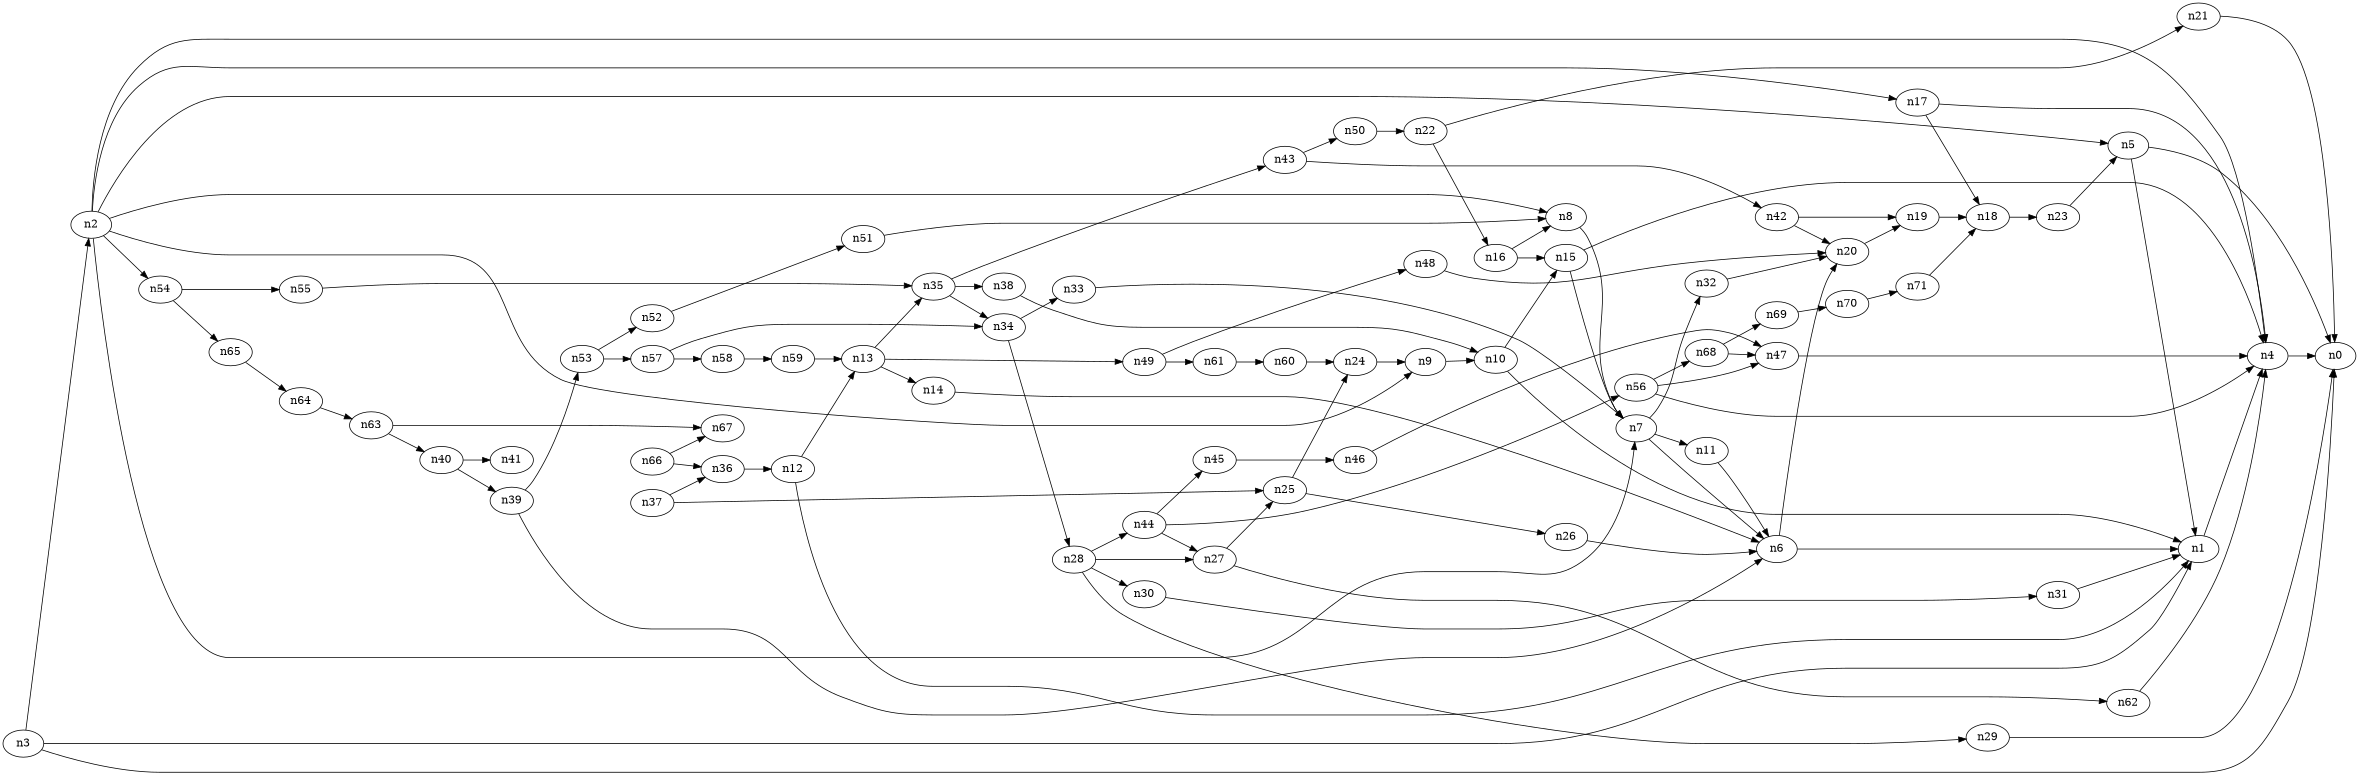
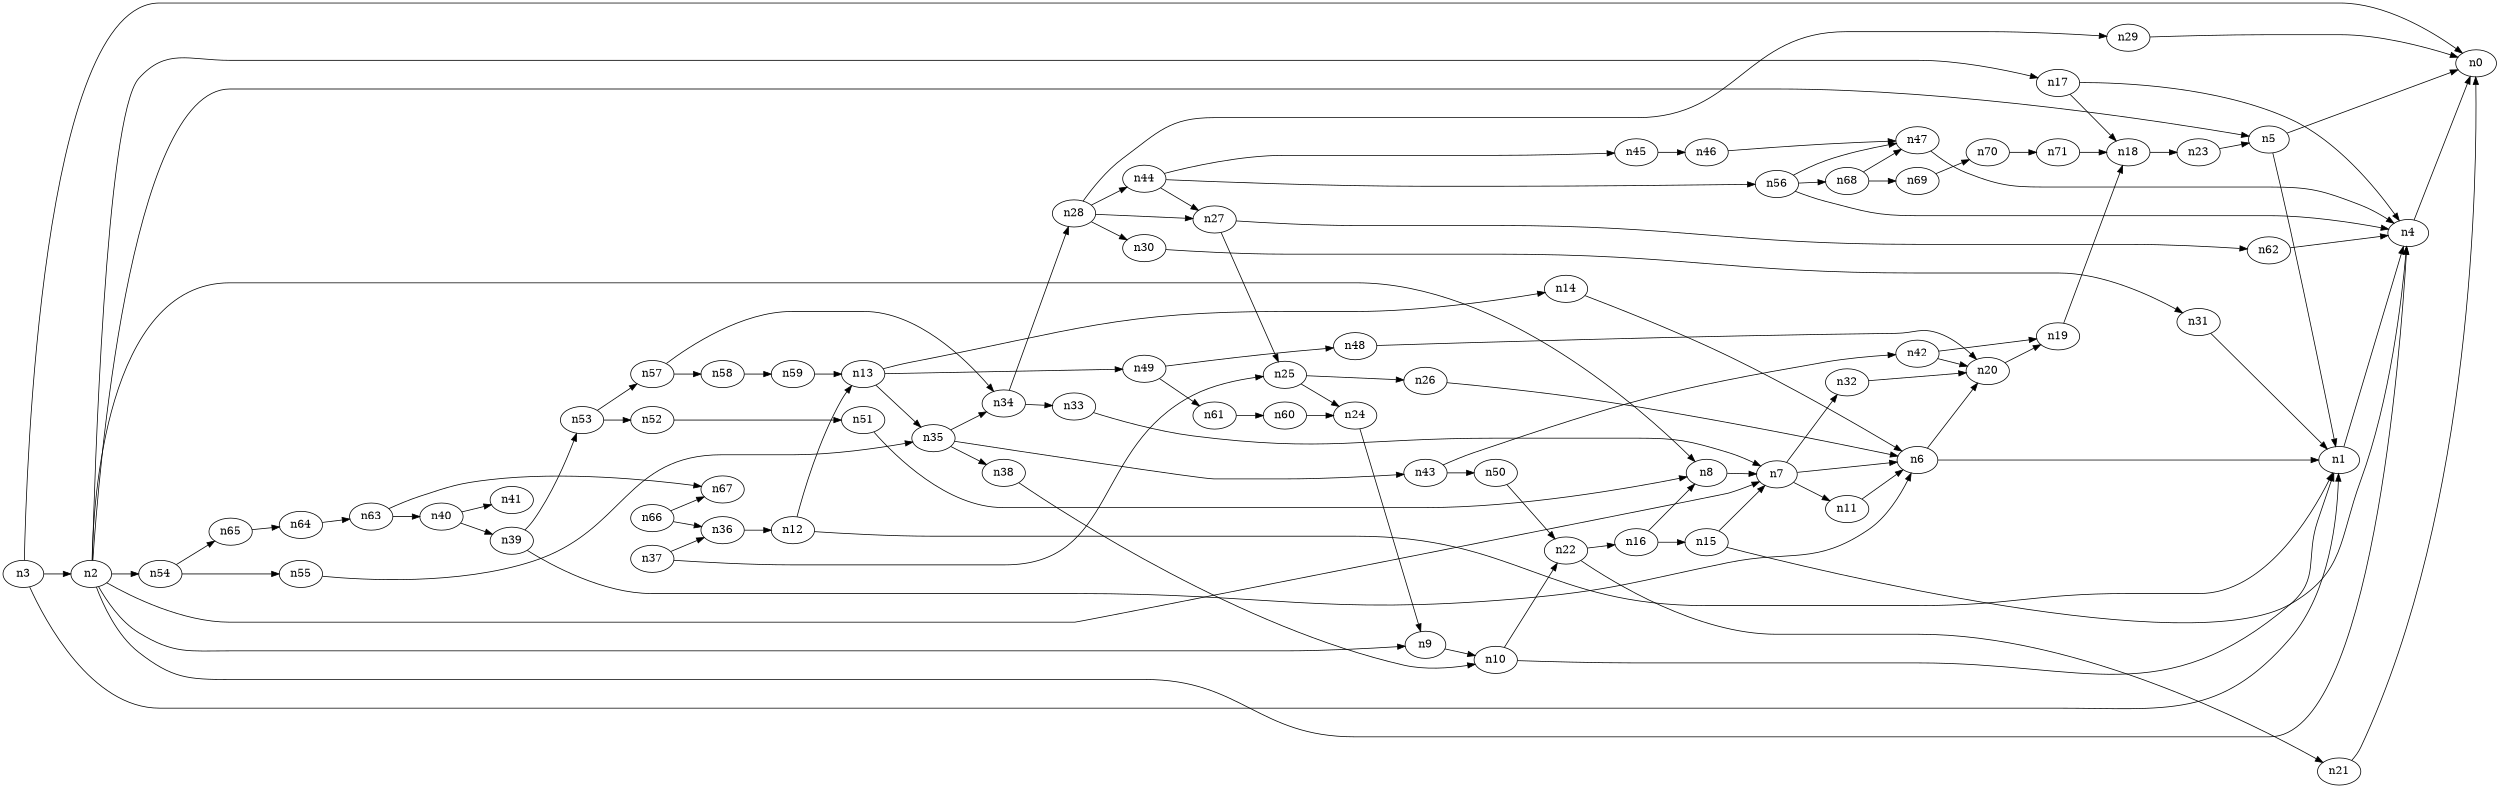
(1529, 312) -> (1529, 609)
